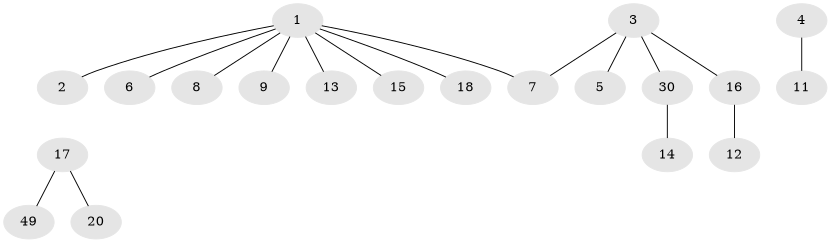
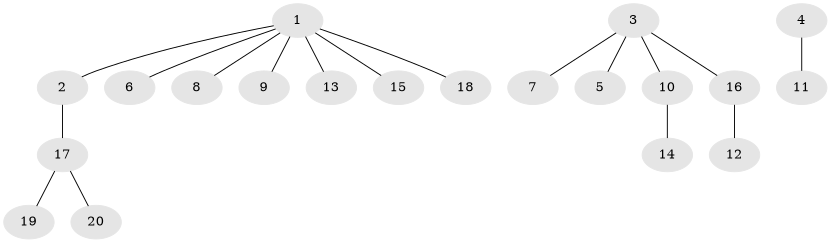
(419, 47) -> none
(667, 88) -> (667, 88)
none -> (63, 121)
(29, 222) -> (29, 222)
